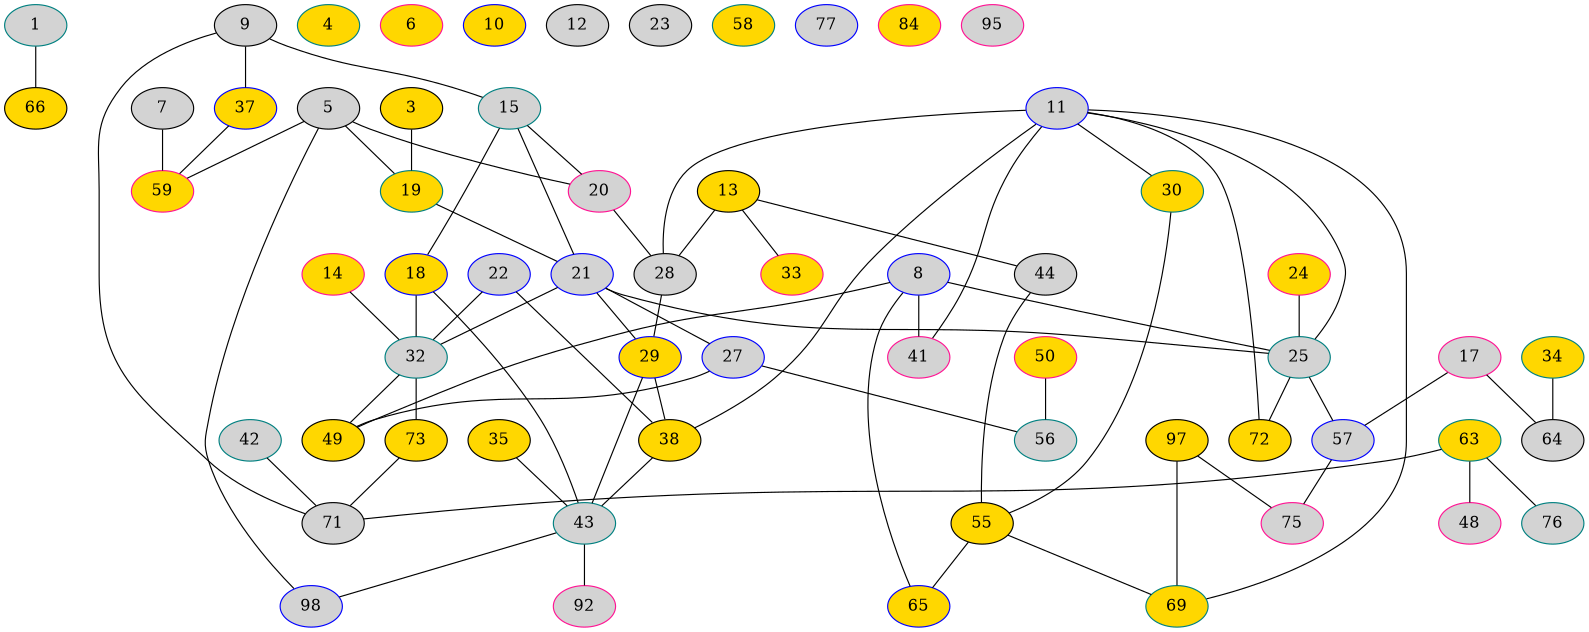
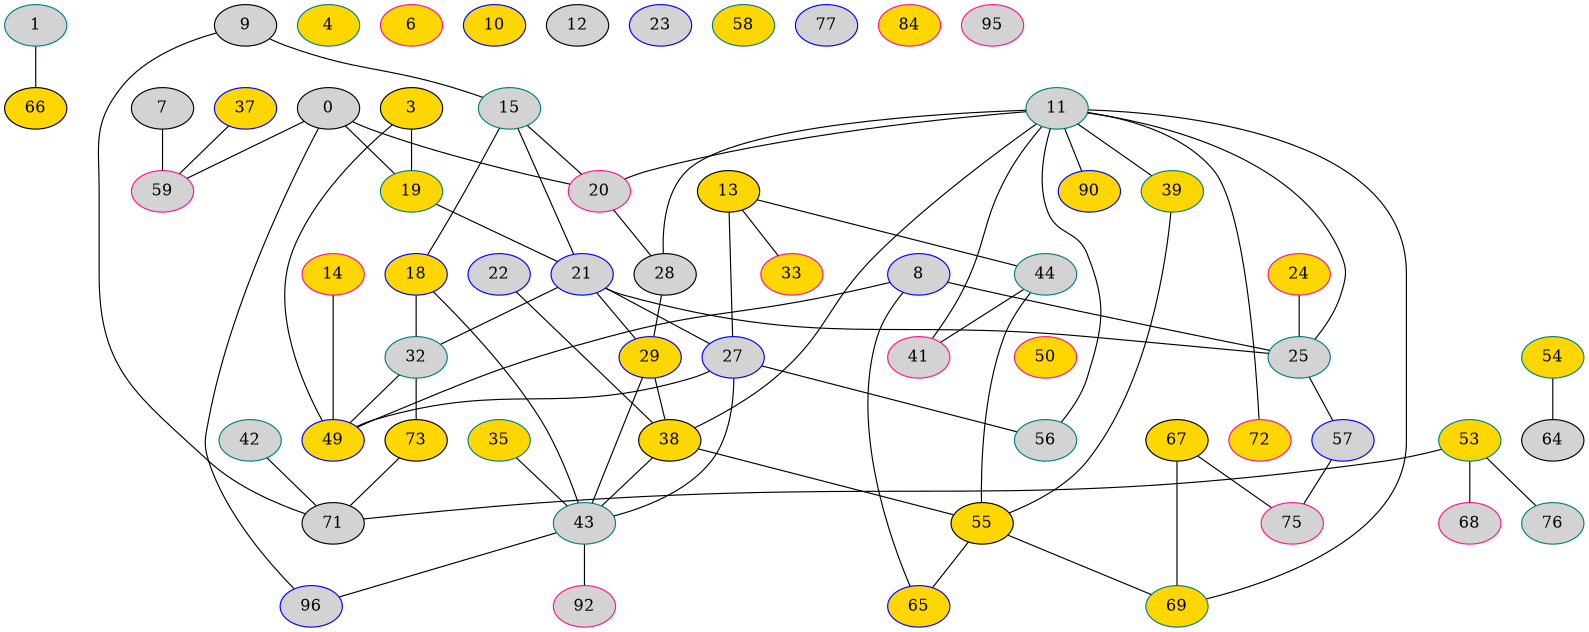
(661, 25) -> (661, 25)
(246, 67) -> none
(329, 108) -> (329, 108)
(1057, 108) -> (1057, 108)
none -> (824, 135)
(163, 191) -> (163, 191)
none -> (1089, 191)
(1172, 191) -> (1172, 191)
(697, 233) -> (731, 274)
none -> (291, 258)
(1046, 274) -> (1046, 274)
(463, 311) -> none
(375, 316) -> (333, 357)
(919, 316) -> (982, 316)
(1470, 357) -> none
(1553, 357) -> (1553, 357)
(1046, 399) -> (1093, 271)
(1280, 399) -> none
(333, 440) -> (333, 440)
(499, 440) -> (499, 440)
(1177, 440) -> (1177, 440)
(1260, 440) -> (1260, 440)
(1470, 440) -> (1470, 440)
none -> (702, 471)
none -> (826, 482)
(1470, 523) -> (1470, 523)
(311, 606) -> (311, 606)
